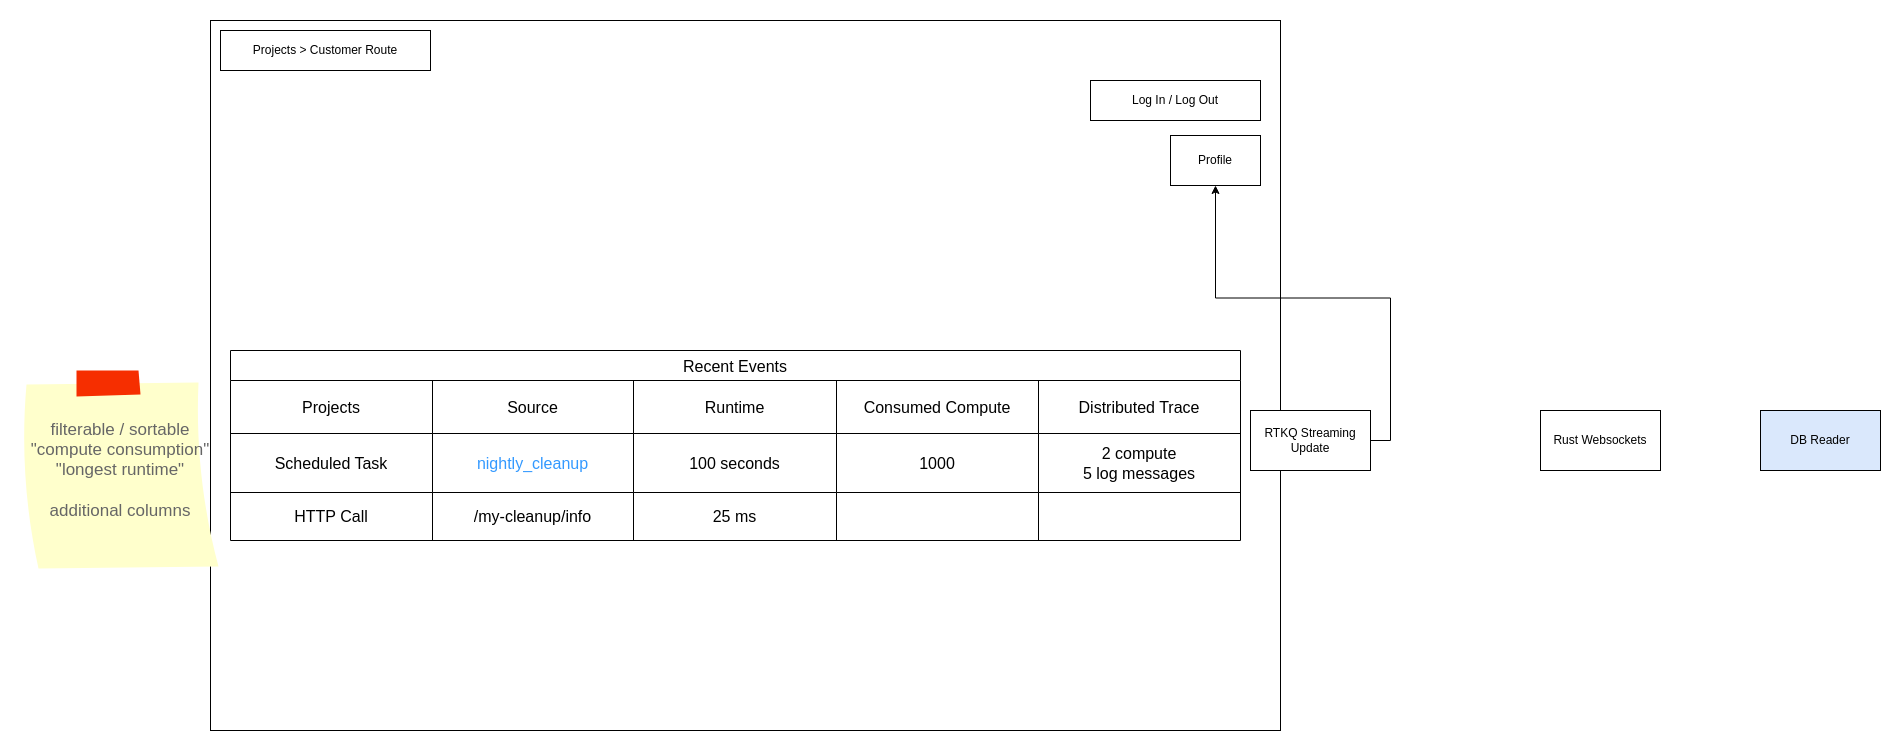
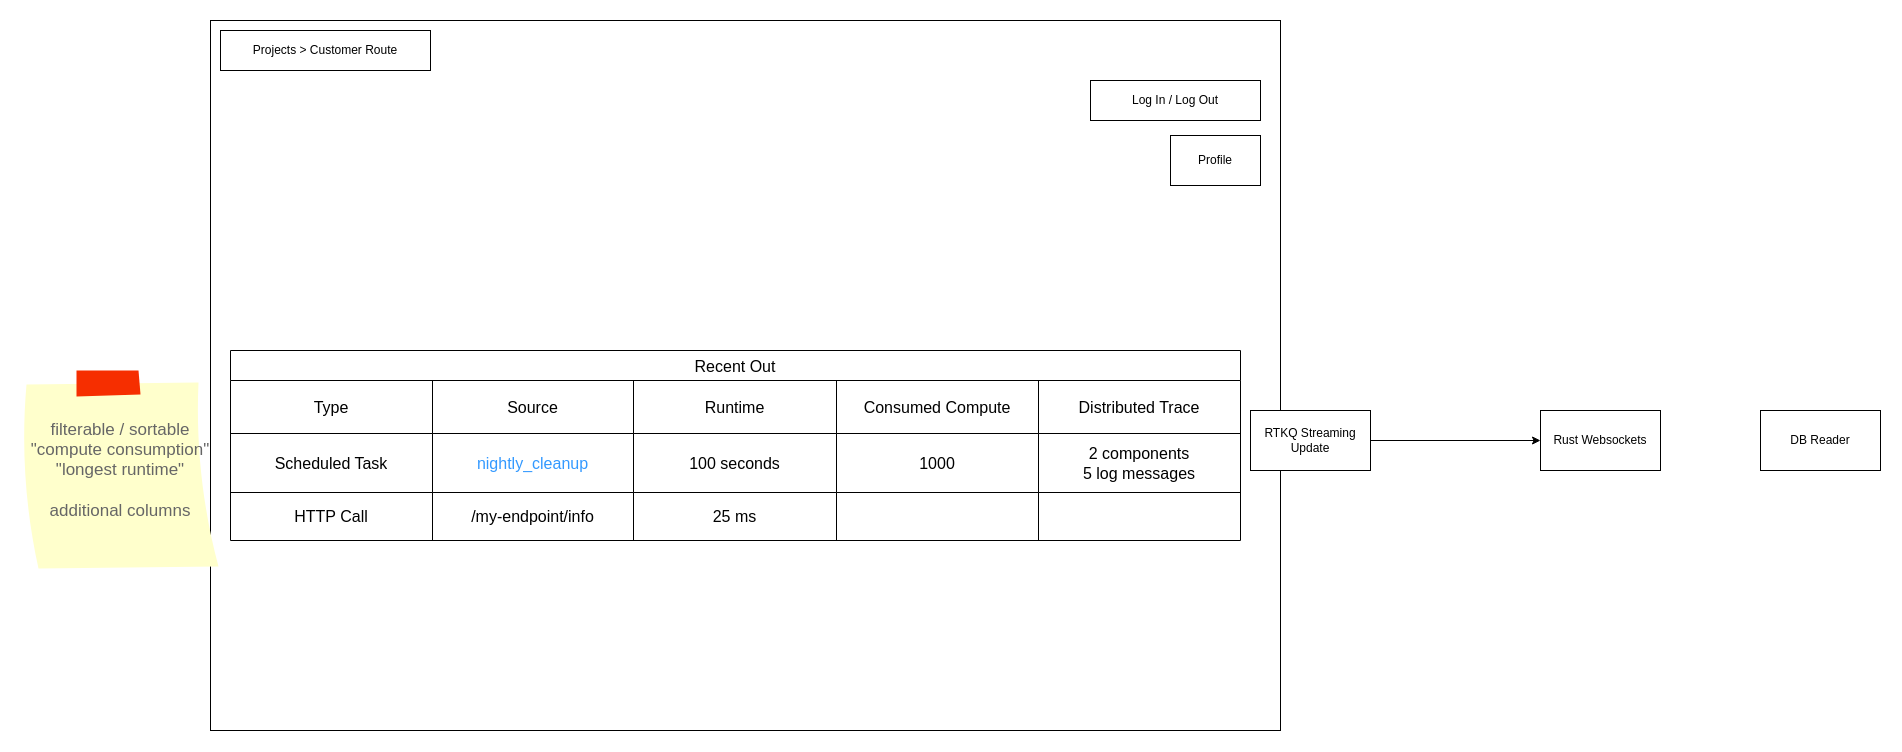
(1323, 298) -> (1461, 441)
(735, 367) -> (735, 367)
(332, 408) -> (332, 408)
(1821, 441) -> (1821, 441)
(1140, 464) -> (1140, 464)
(533, 517) -> (533, 517)
